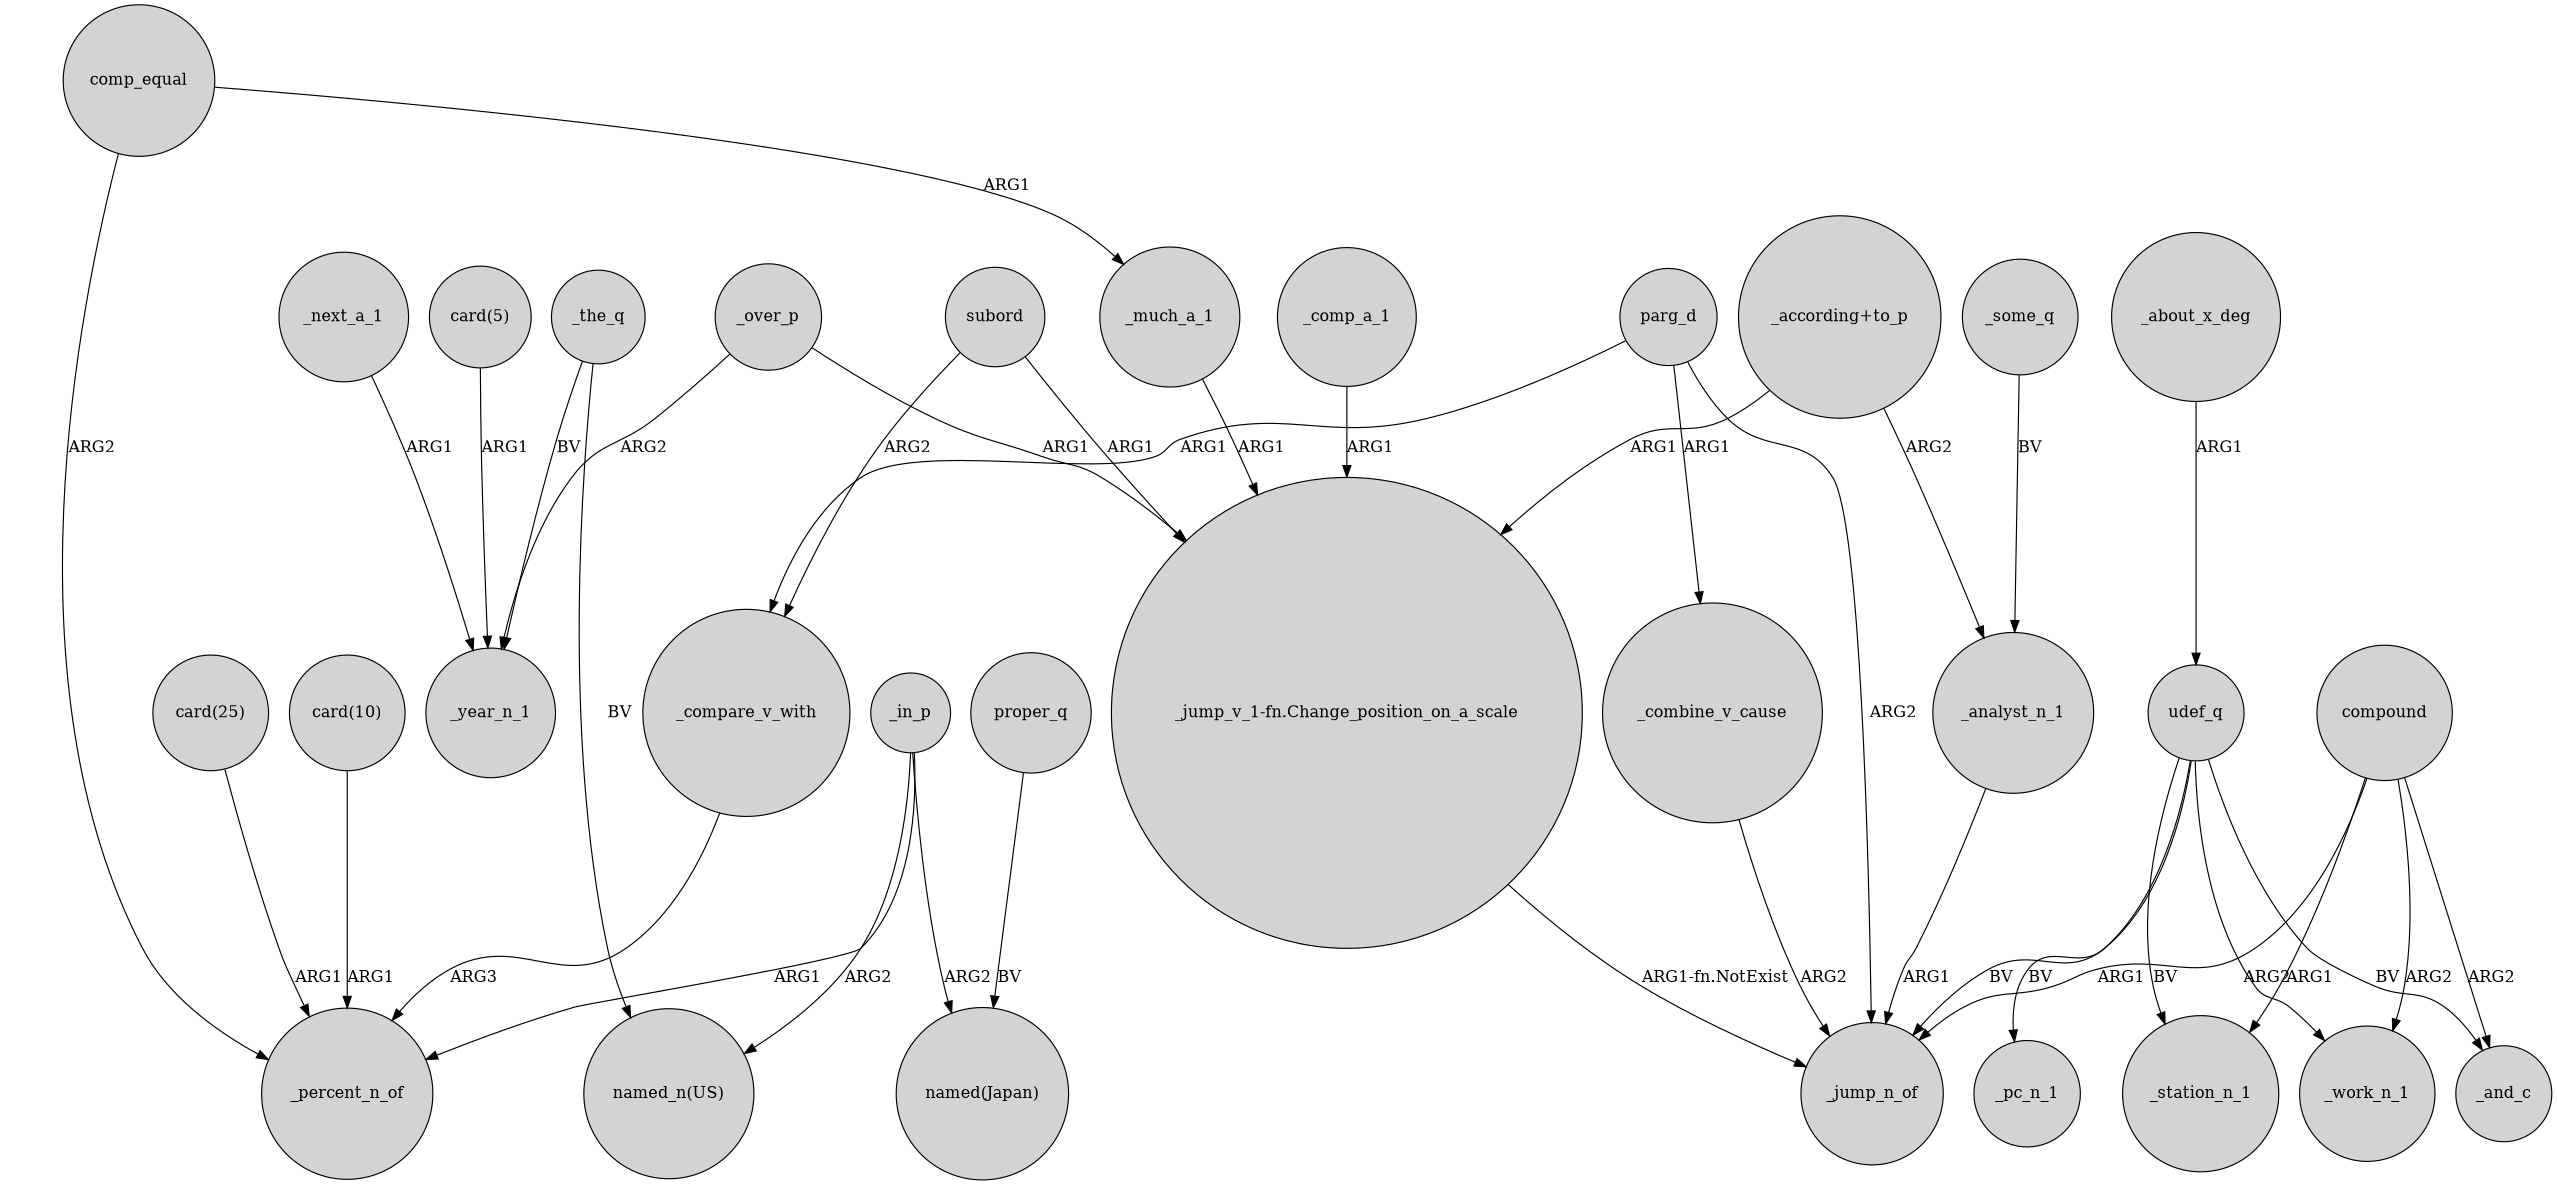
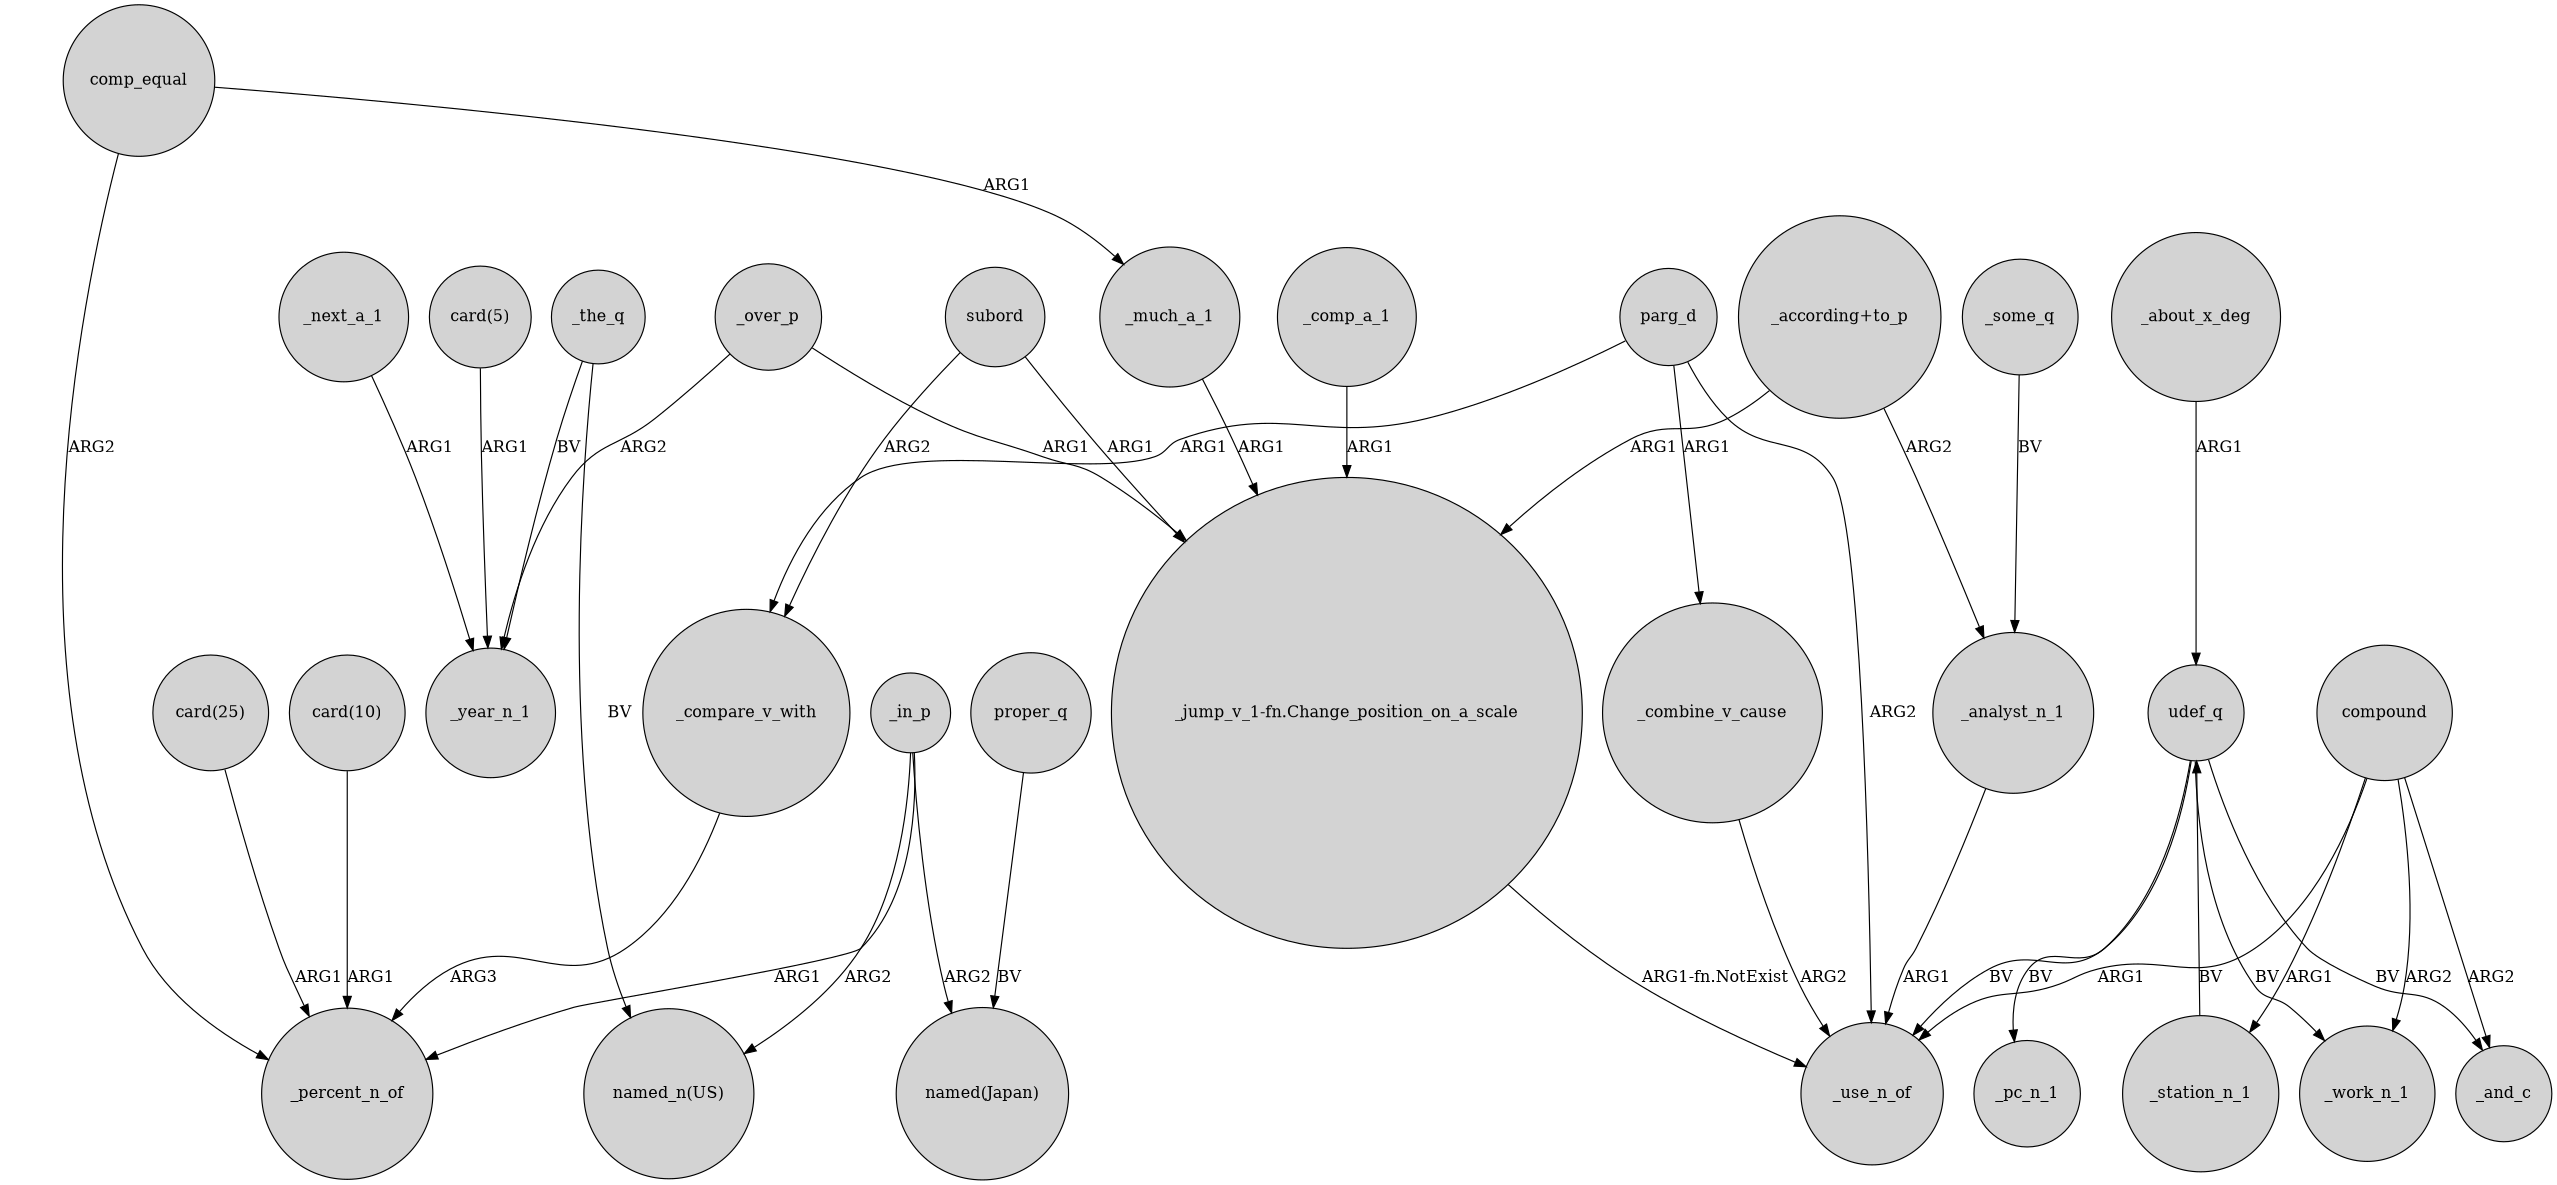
(2153, 865) -> (2198, 894)
(2267, 978) -> (2267, 978)
(1872, 1094) -> (1872, 1094)
